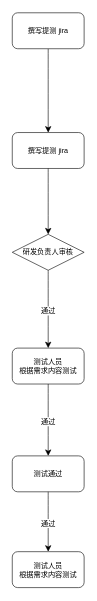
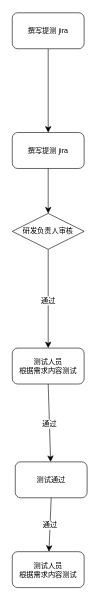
(48, 252) -> (48, 231)
(48, 474) -> (51, 480)
